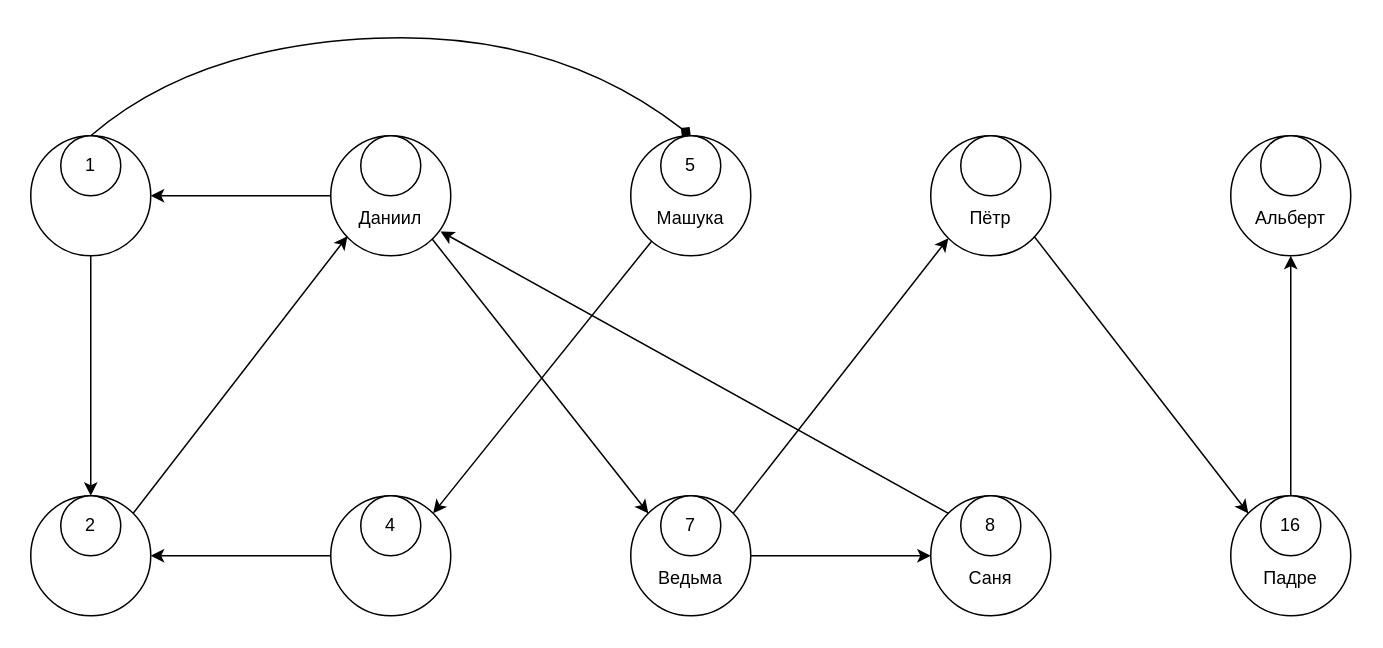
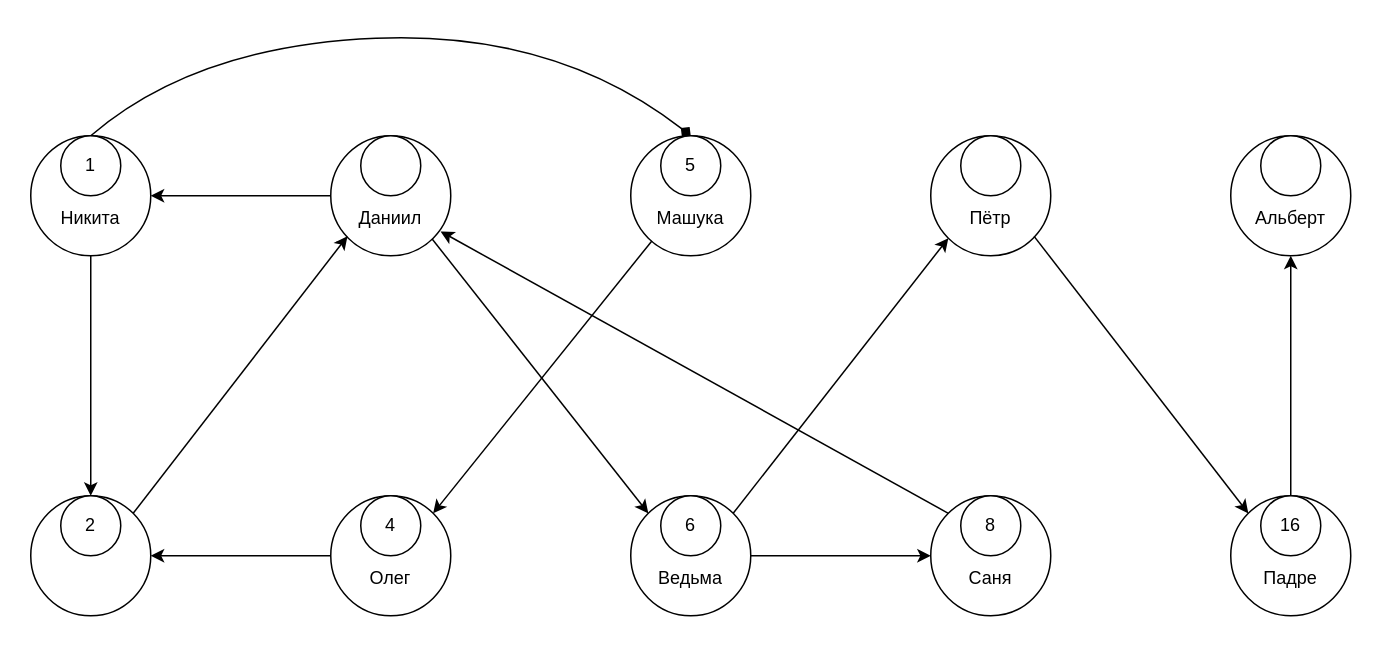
none -> (91, 218)
(691, 526) -> (691, 526)
none -> (391, 578)
